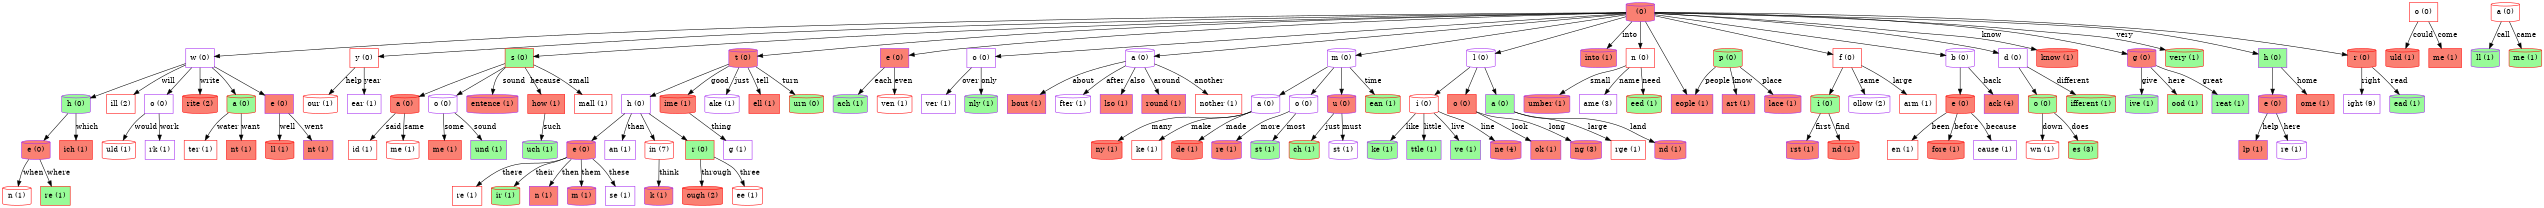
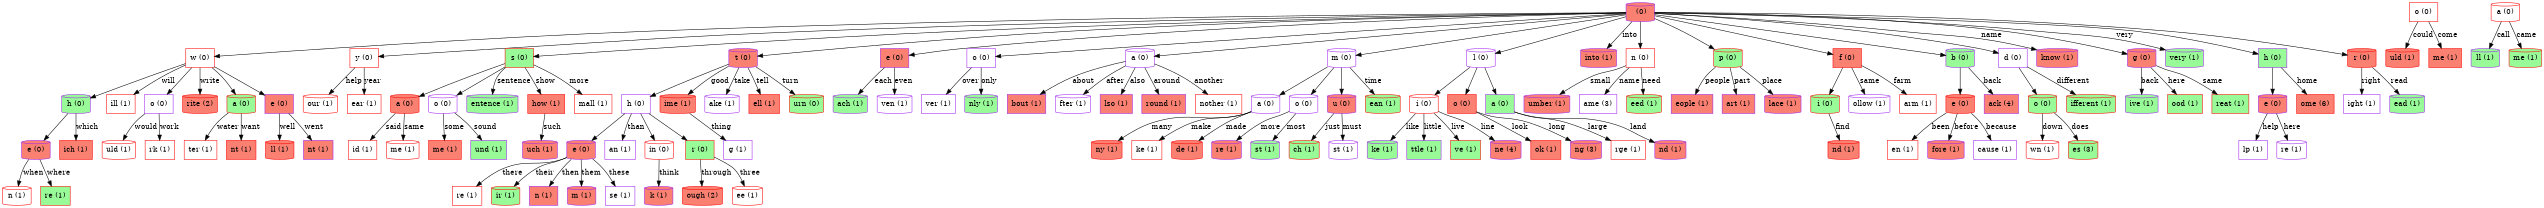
(1992, 35) -> (1992, 35)
(1665, 56) -> (1683, 31)
(200, 58) -> (200, 58)
(1847, 58) -> (1847, 58)
(1960, 58) -> (1960, 58)
(2057, 58) -> (2057, 58)
(2184, 58) -> (2184, 58)
(514, 81) -> (514, 81)
(545, 81) -> (545, 81)
(579, 81) -> (579, 81)
(742, 81) -> (742, 81)
(1742, 81) -> (1742, 81)
(1903, 81) -> (1903, 81)
(2150, 81) -> (2150, 81)
(2213, 81) -> (2213, 81)
(121, 104) -> (121, 104)
(364, 104) -> (364, 104)
(492, 104) -> (492, 104)
(895, 104) -> (895, 104)
(1869, 104) -> (1869, 104)
(2230, 104) -> (2230, 104)
(2315, 104) -> (2315, 104)
(2362, 104) -> (2362, 104)
(160, 150) -> (160, 150)
(540, 150) -> (540, 150)
(659, 150) -> (659, 150)
(1466, 150) -> (1466, 150)
(1546, 150) -> (1546, 150)
(1802, 150) -> none
(1946, 150) -> (1946, 150)
(2253, 150) -> (2253, 150)
